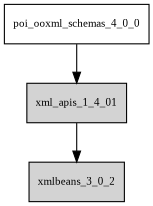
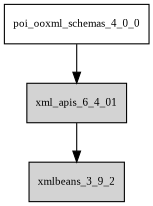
(77, 103) -> (77, 103)
(77, 182) -> (77, 182)
